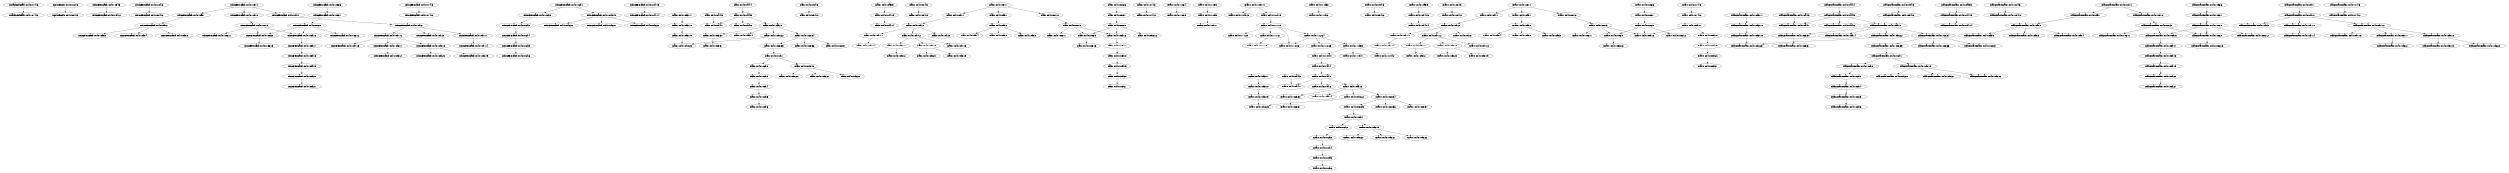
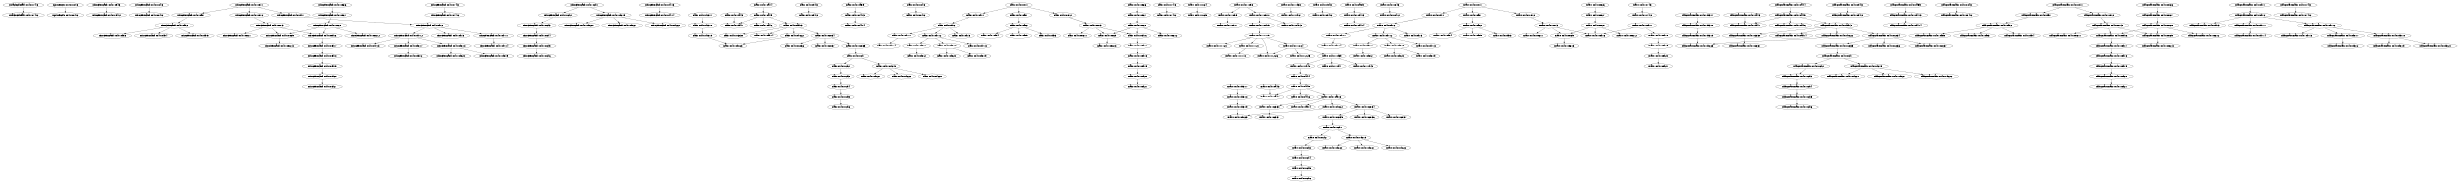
none -> (1251, 10)
(713, 46) -> none
